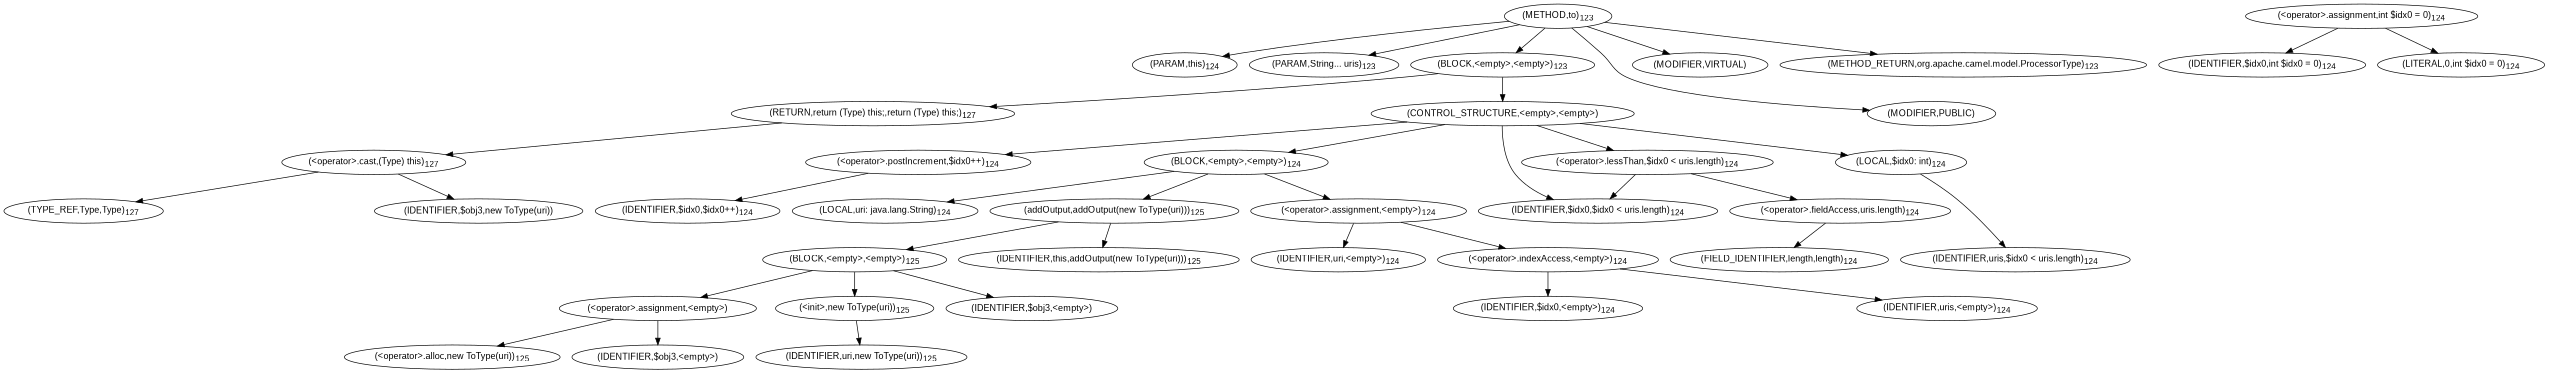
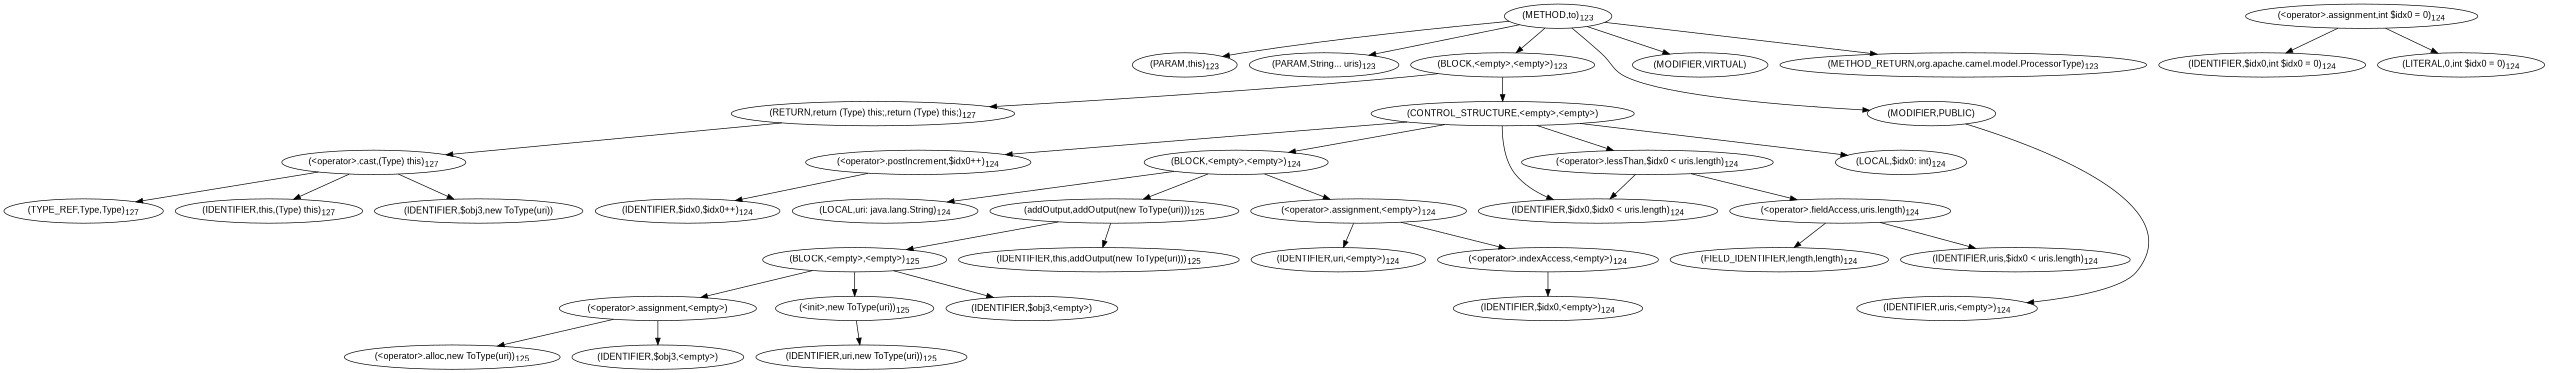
(1212, 64) -> (1212, 64)
(1964, 205) -> (1924, 234)
none -> (269, 211)
(1748, 284) -> (2129, 204)
